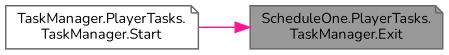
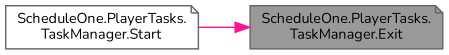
(102, 27) -> (102, 27)
